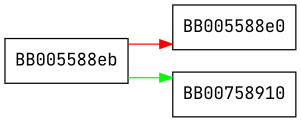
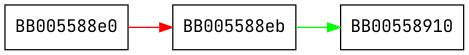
(144, 44) -> (144, 27)
(234, 94) -> (402, 27)
